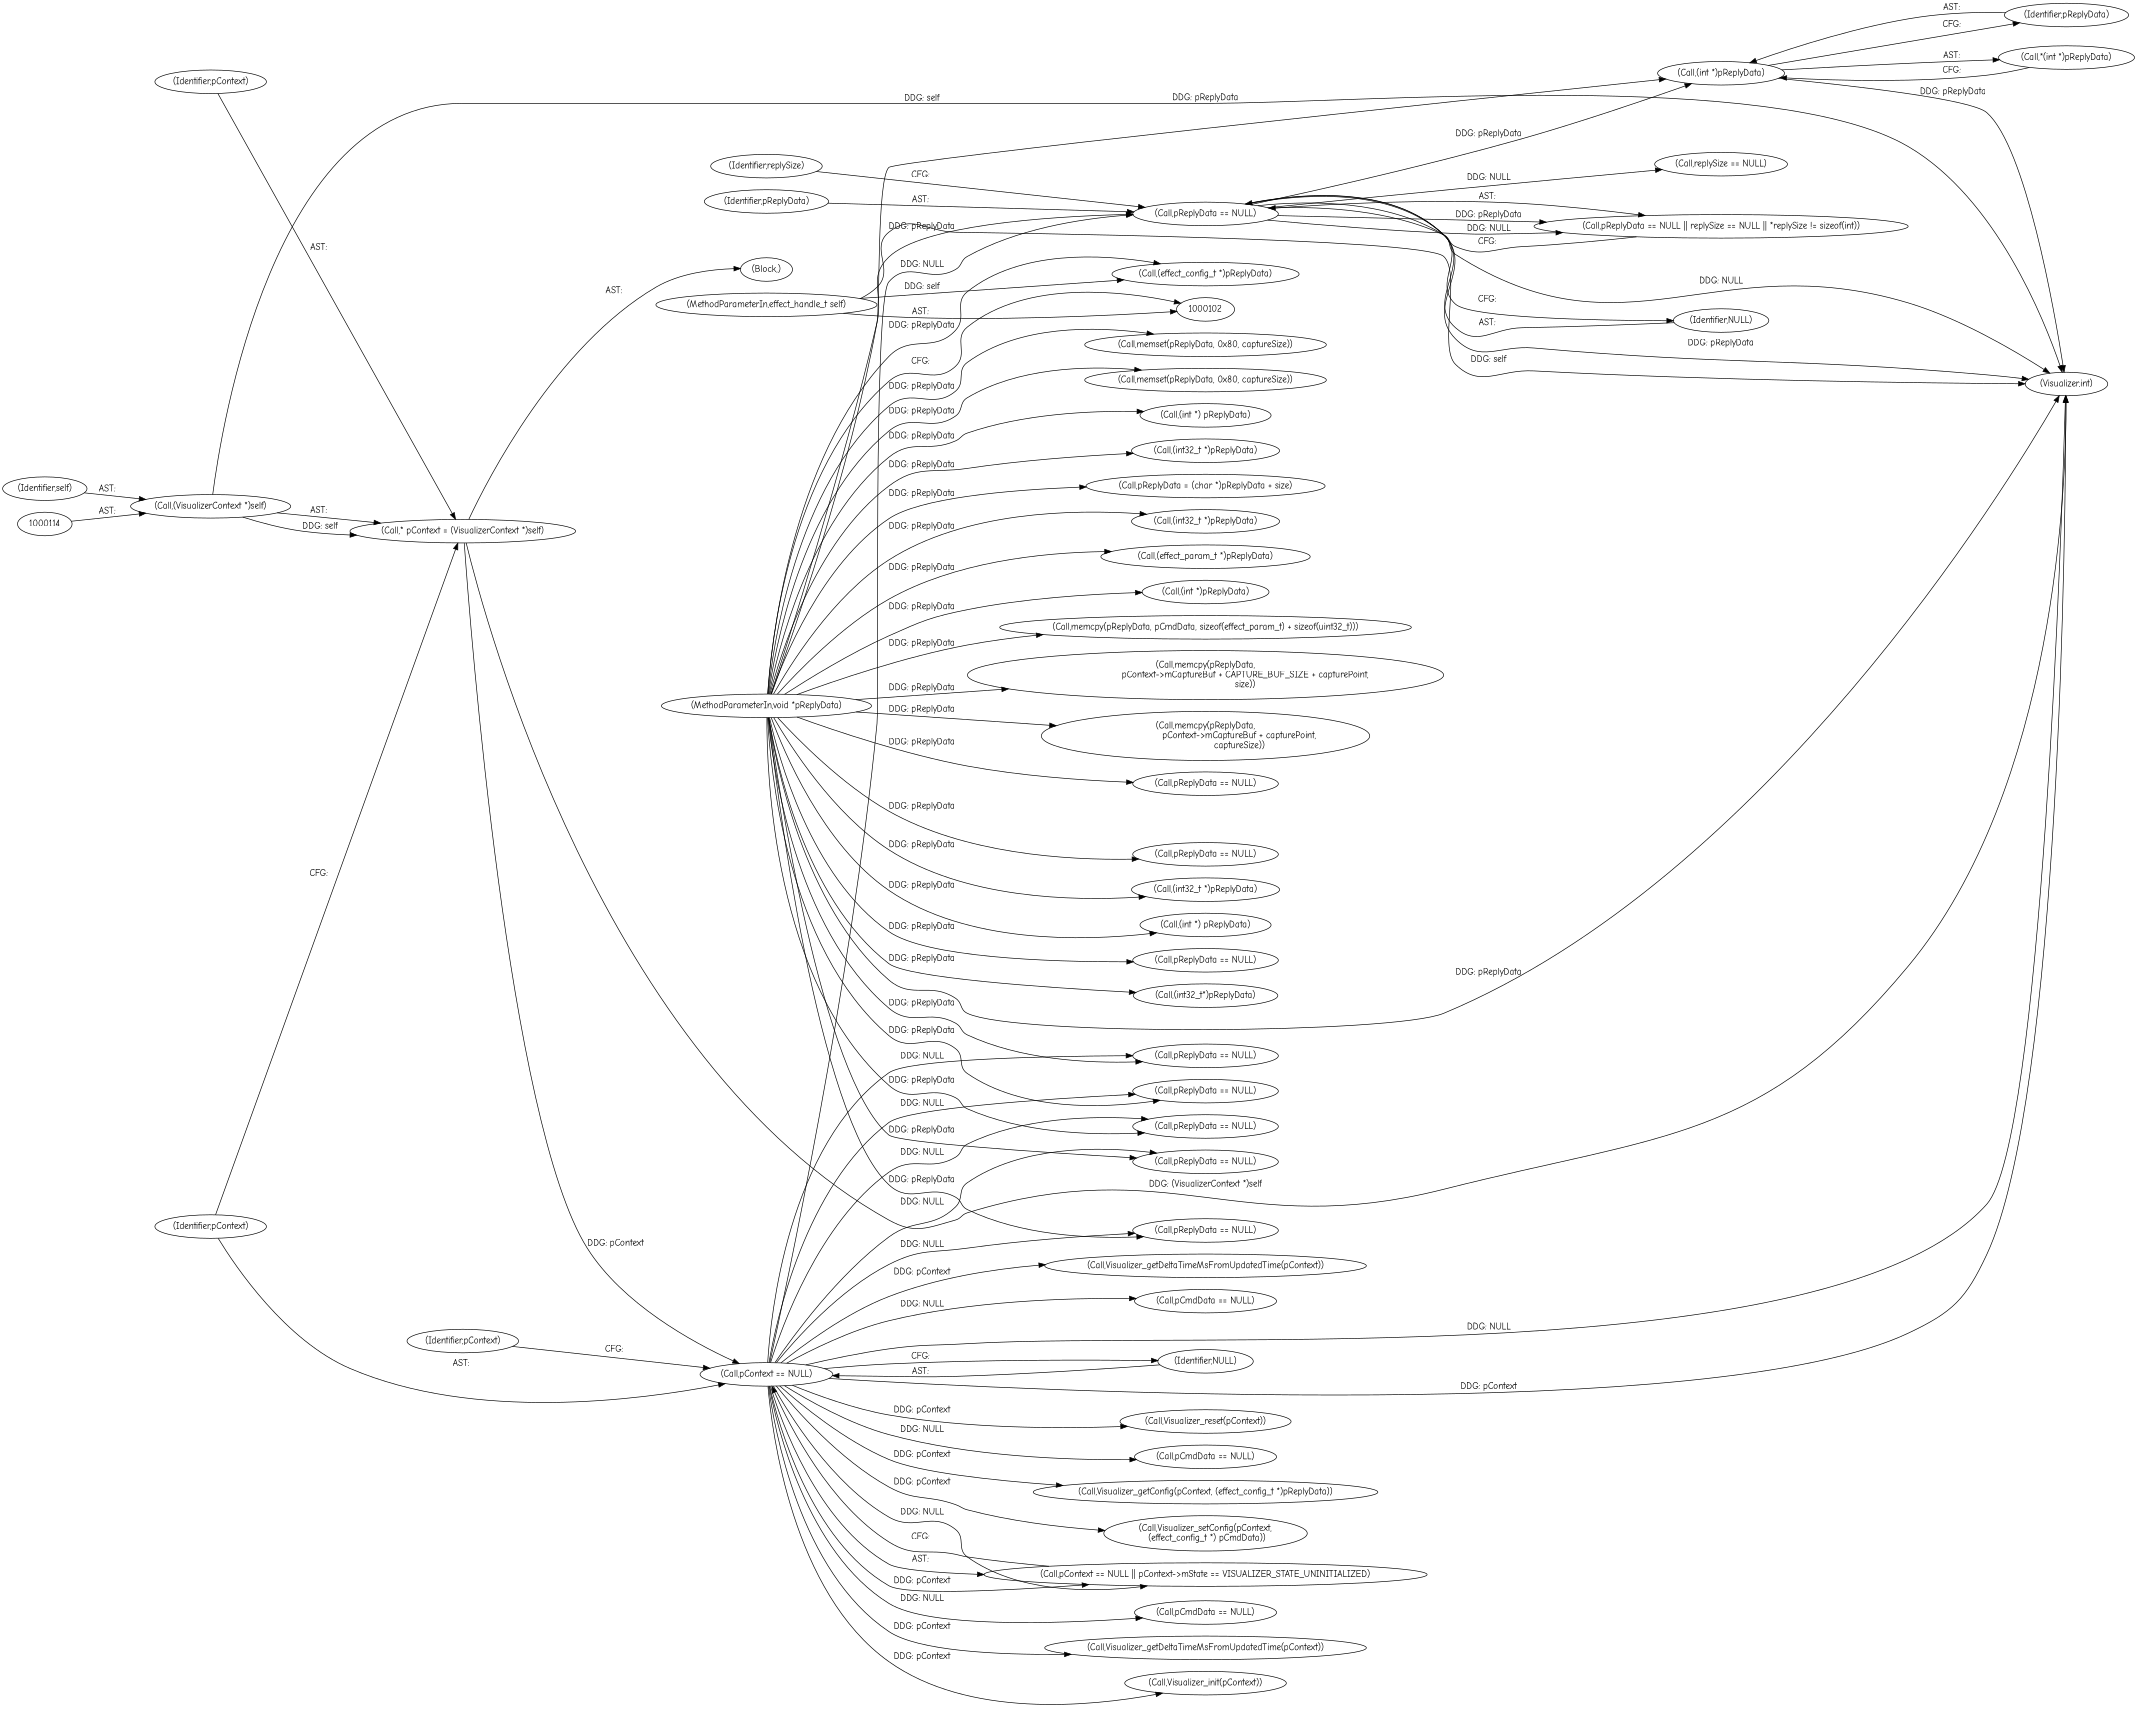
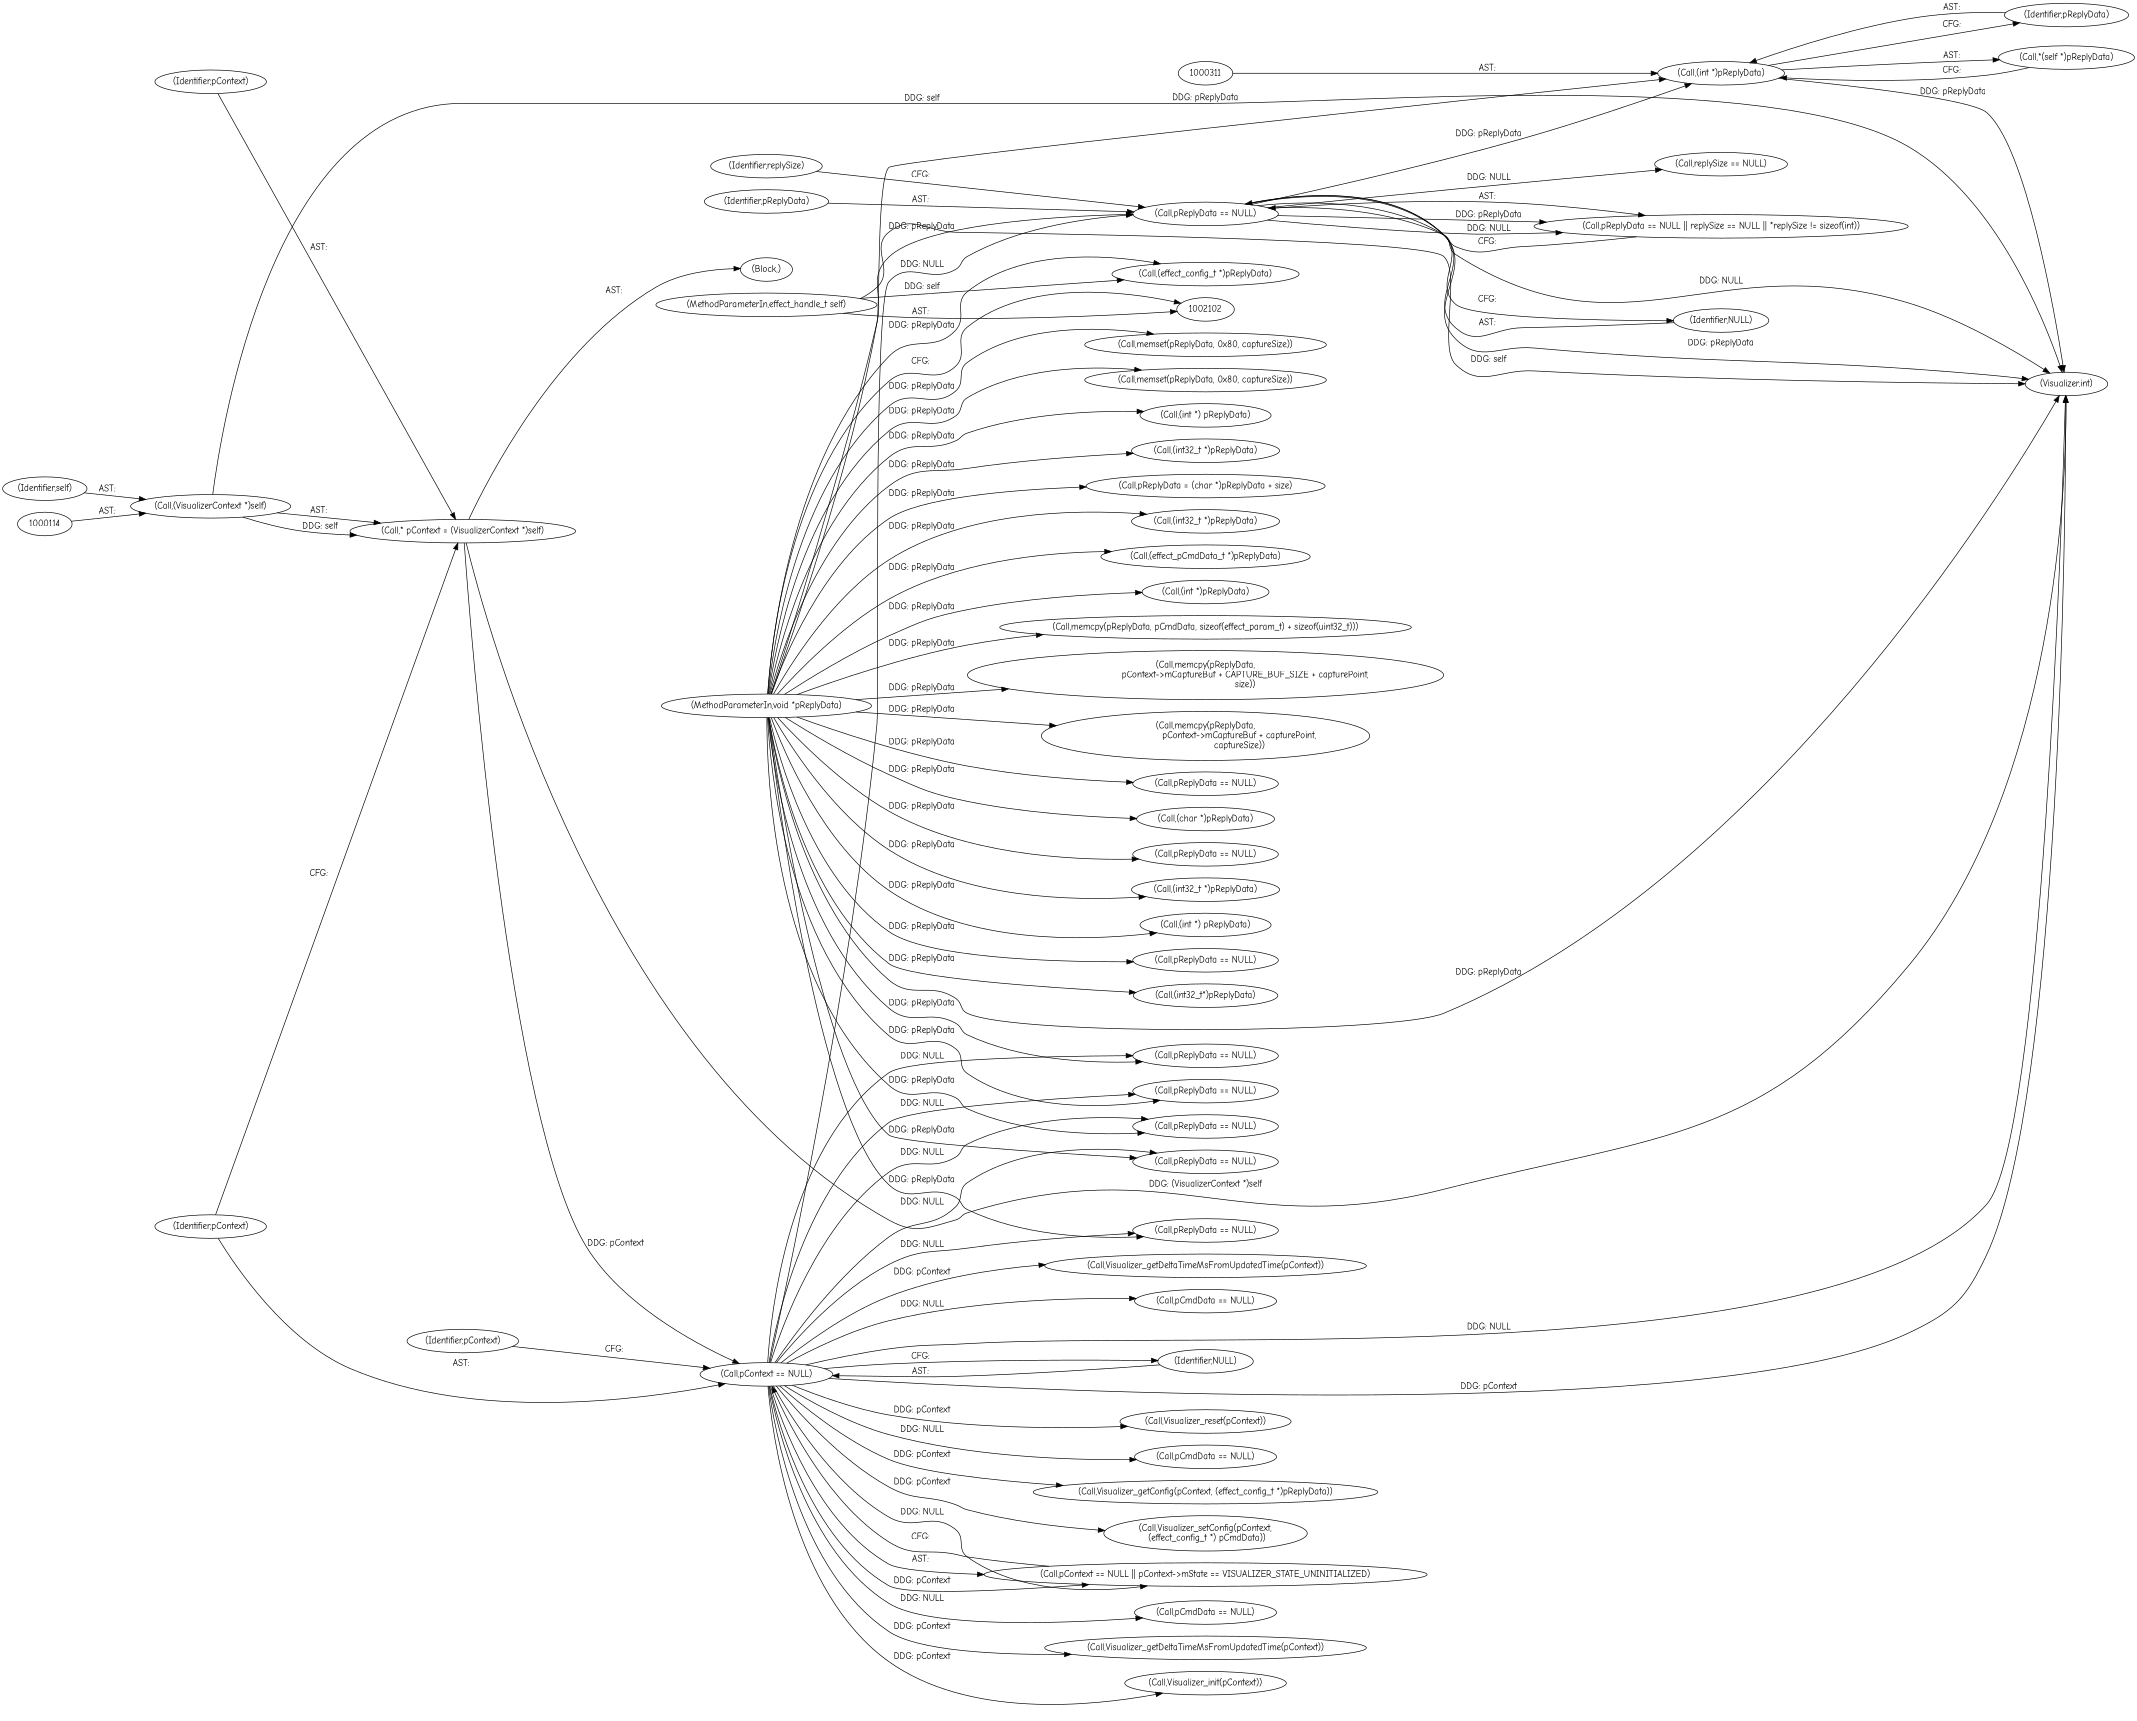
(2067, 58) -> (2067, 58)
none -> (1206, 73)
(1206, 309) -> (1206, 309)
(1206, 557) -> (1206, 557)
none -> (1206, 819)
